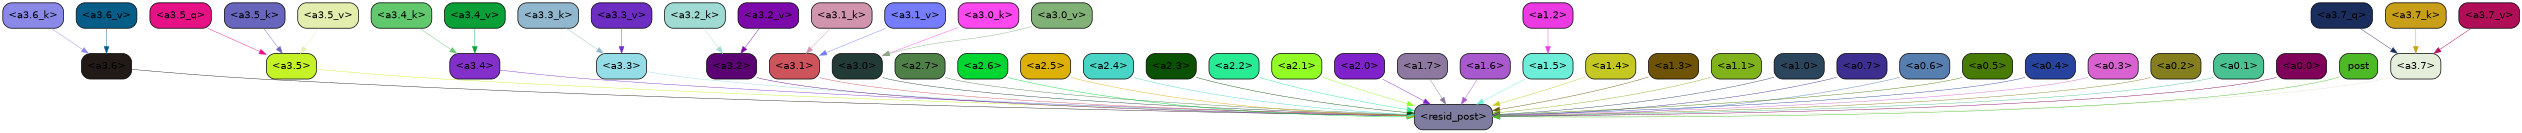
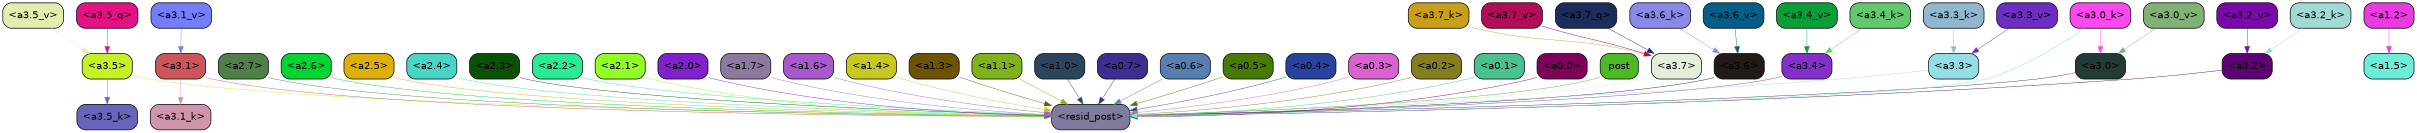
(271, 38) -> (107, 88)
(821, 38) -> (181, 88)
(1504, 90) -> (1618, 104)
